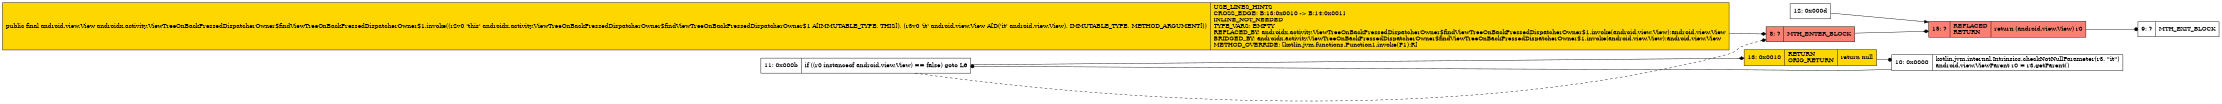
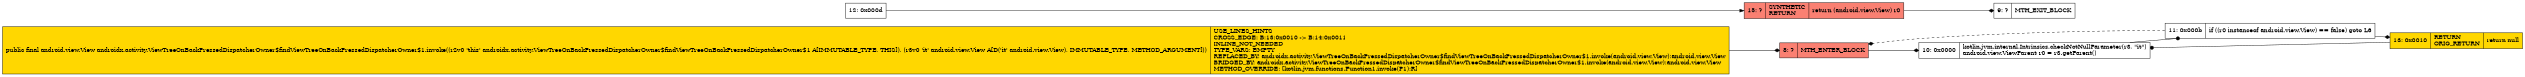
(1971, 26) -> (1787, 7)
(2110, 29) -> (1946, 11)
(1889, 32) -> (1891, 50)
